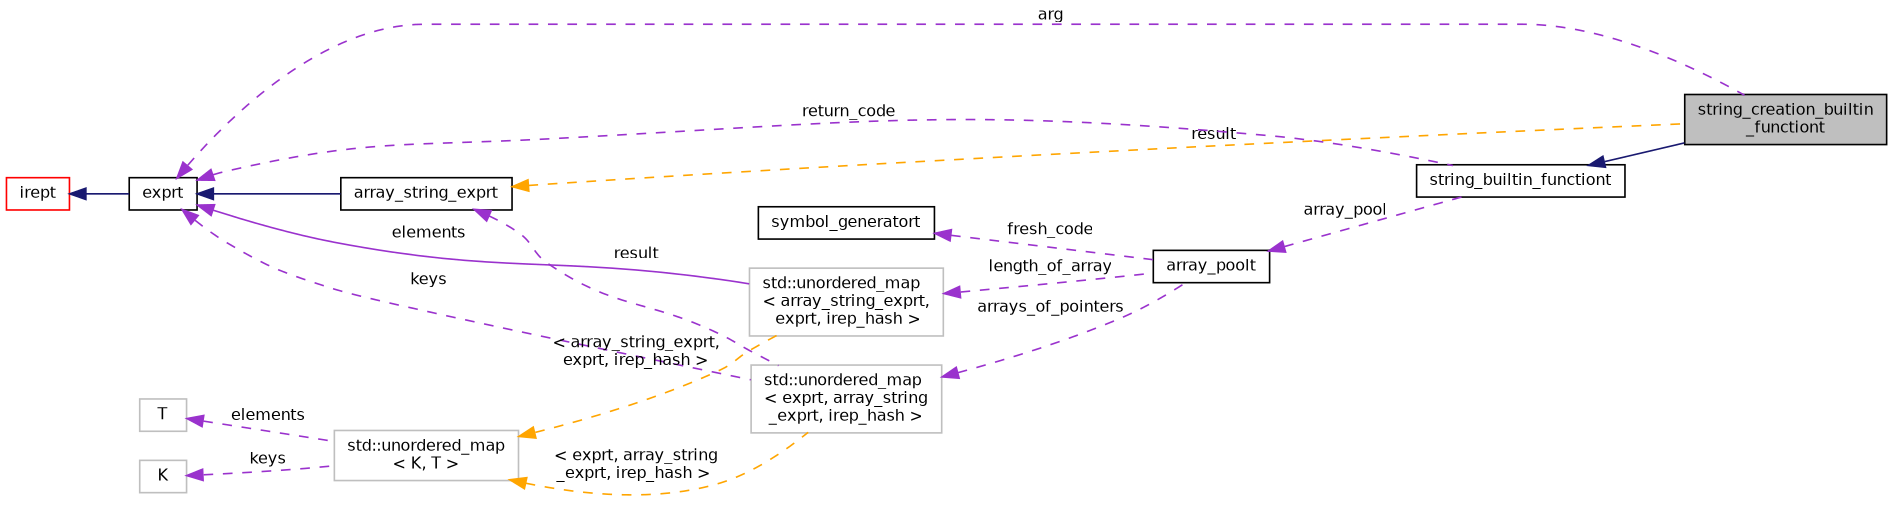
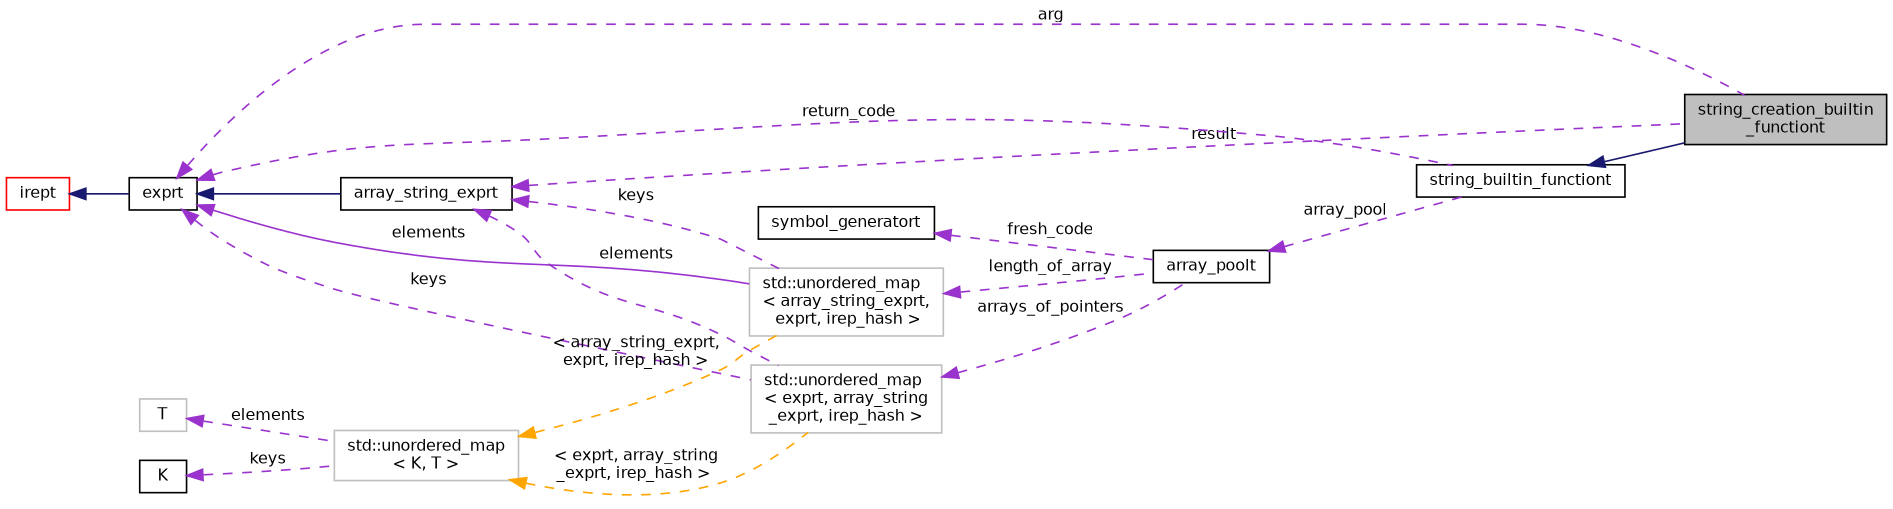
(1106, 151) -> (1106, 151)
none -> (658, 222)
(634, 254) -> (634, 254)
(163, 477) -> (163, 477)
